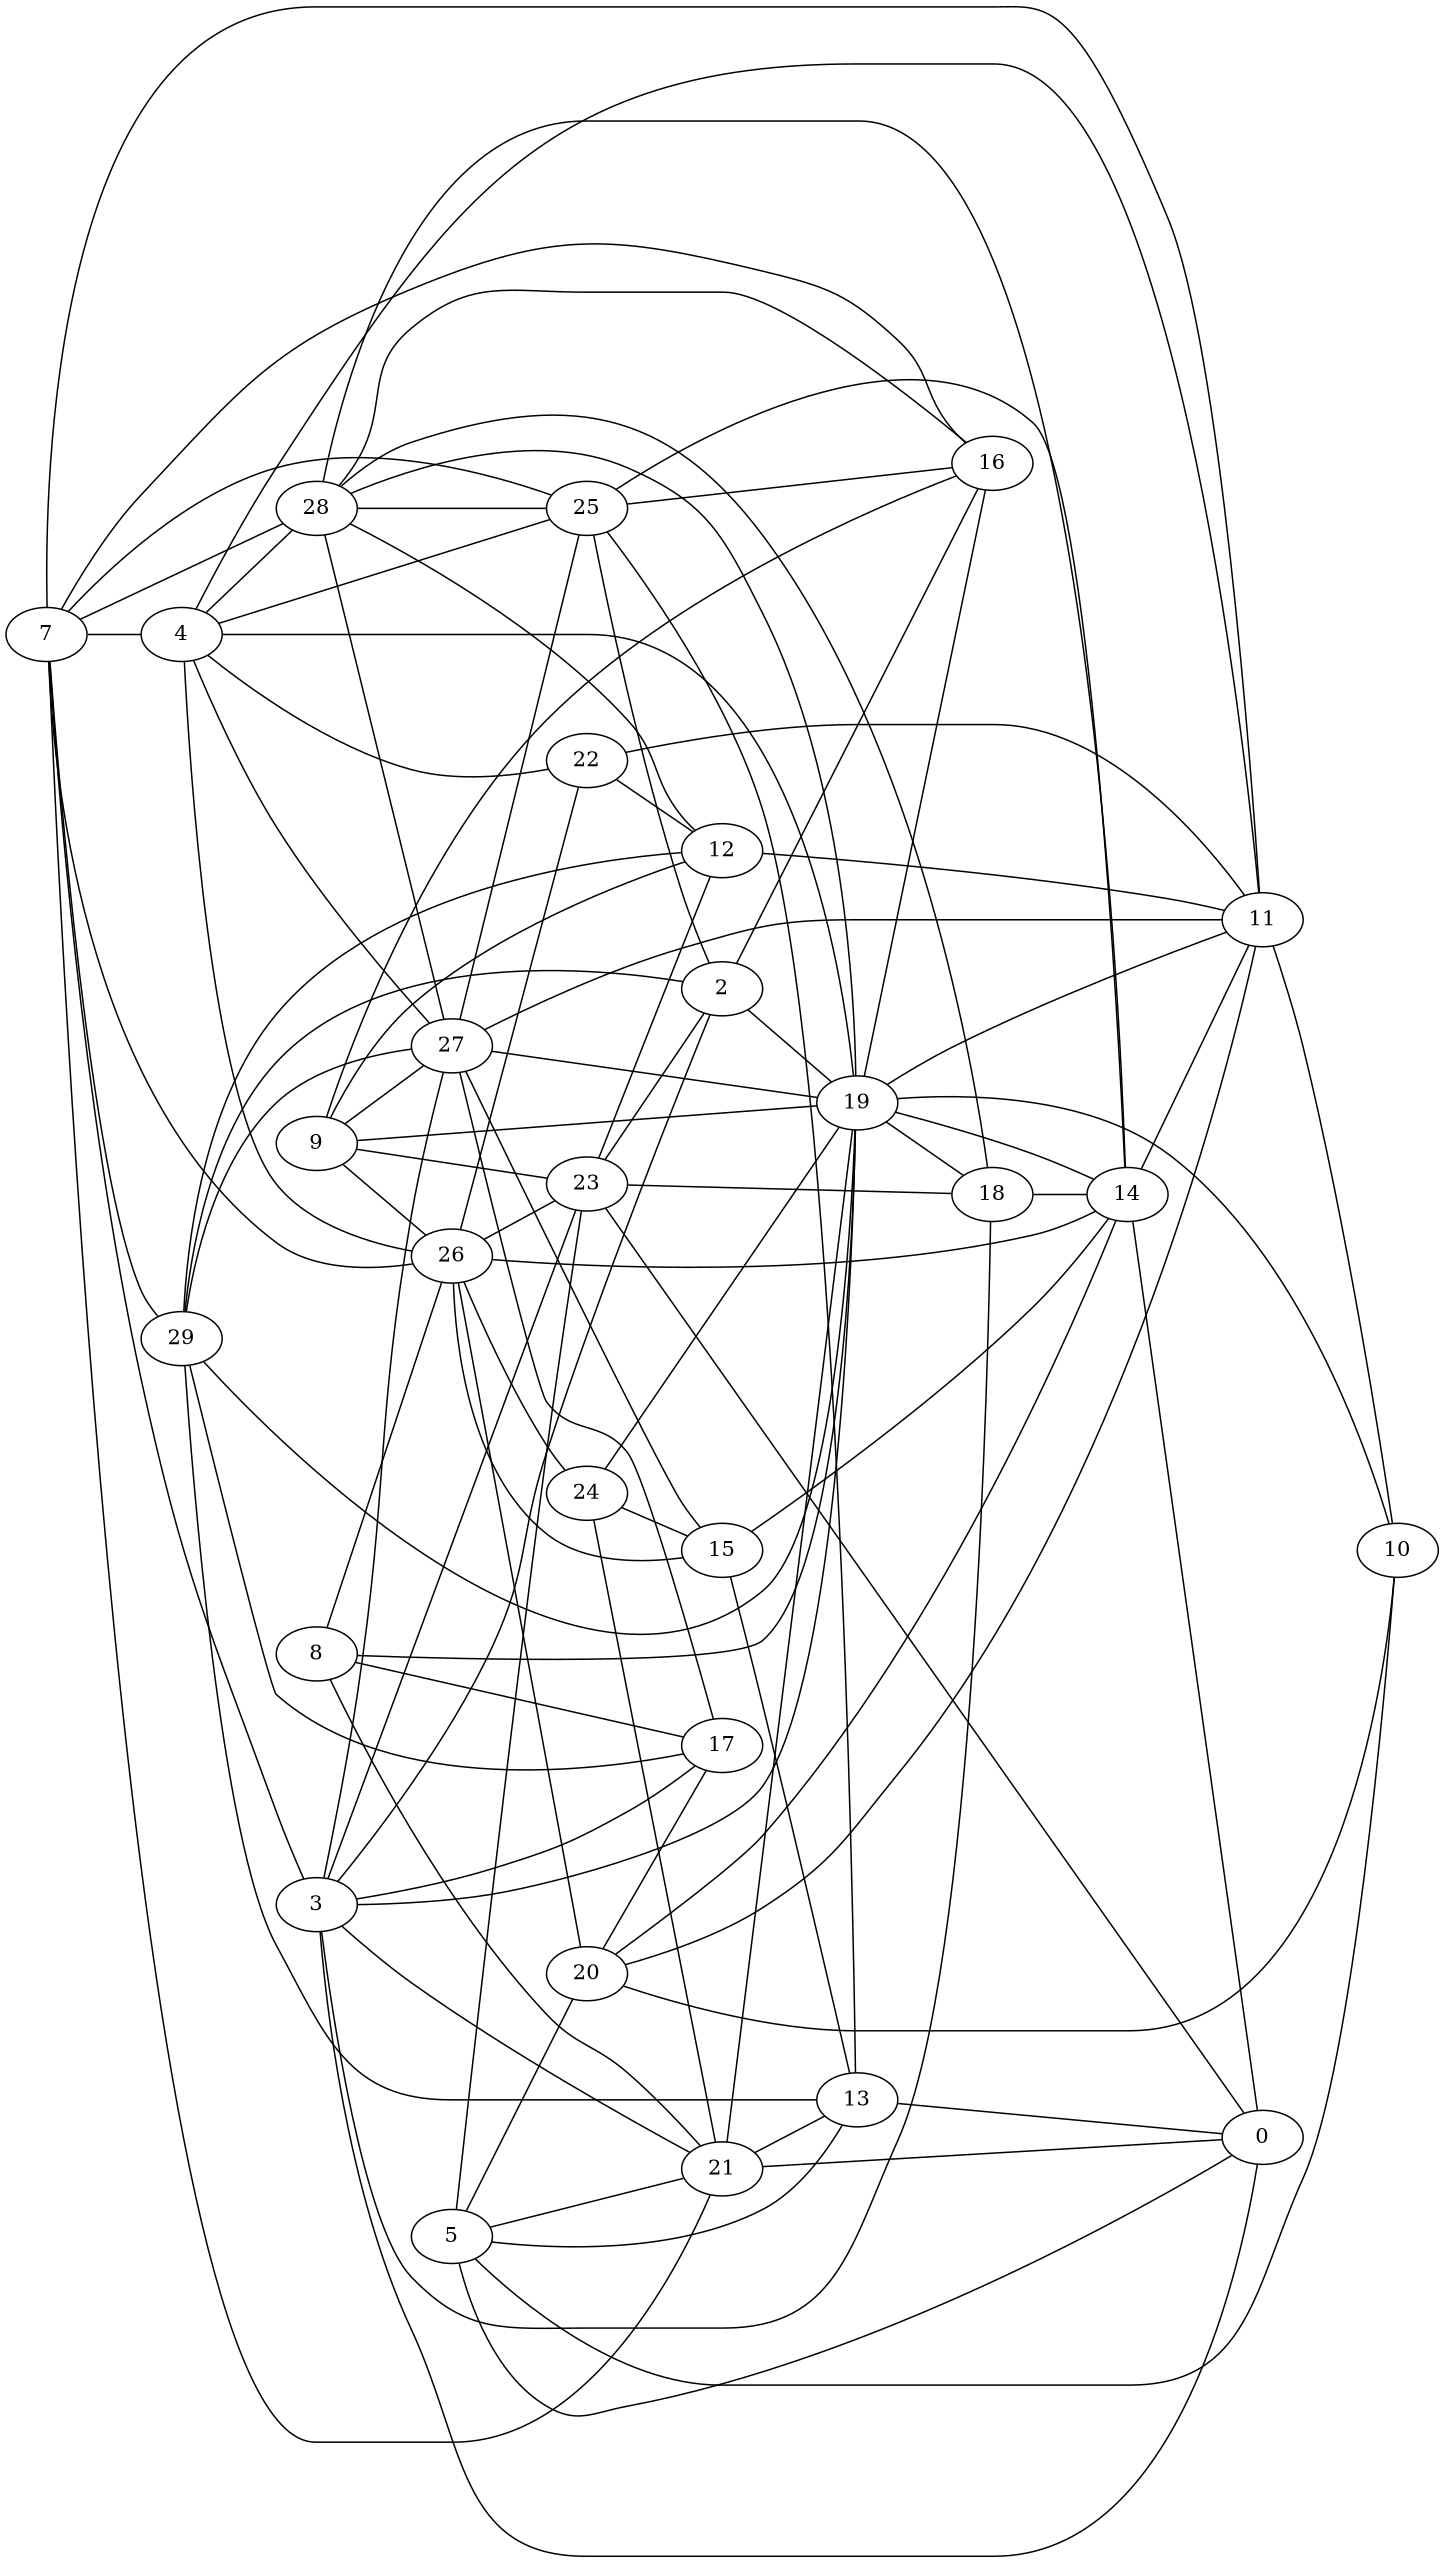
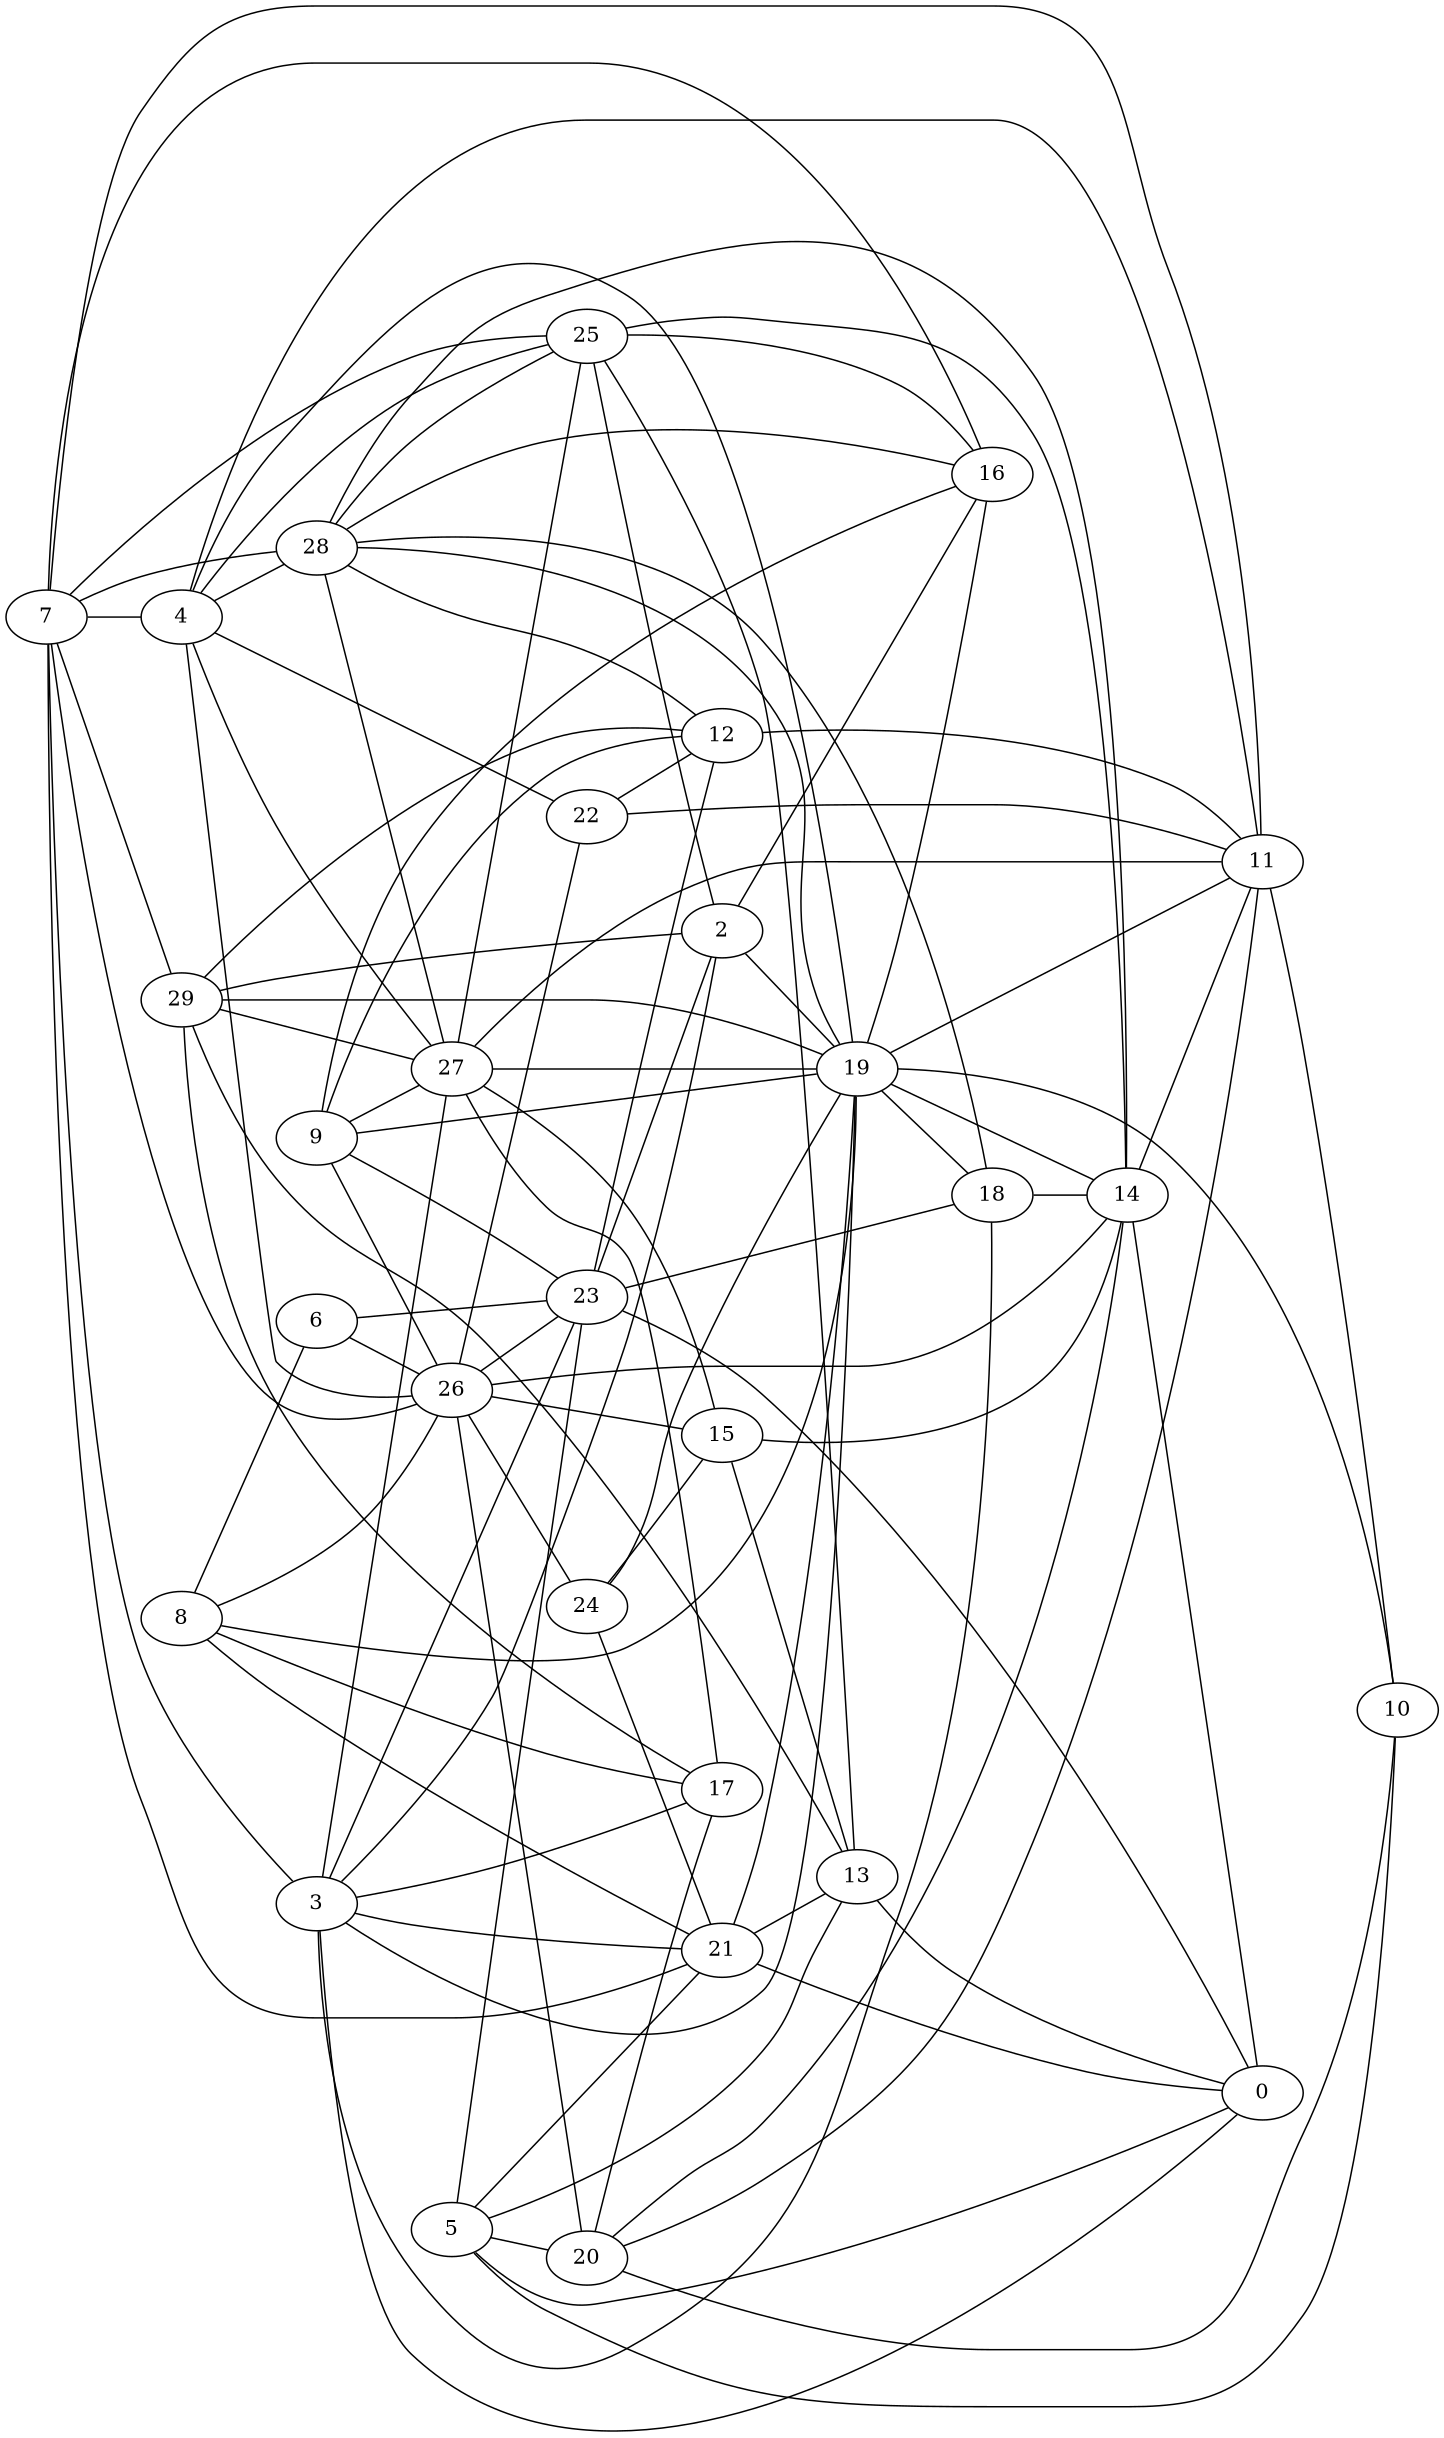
none -> (317, 1321)
